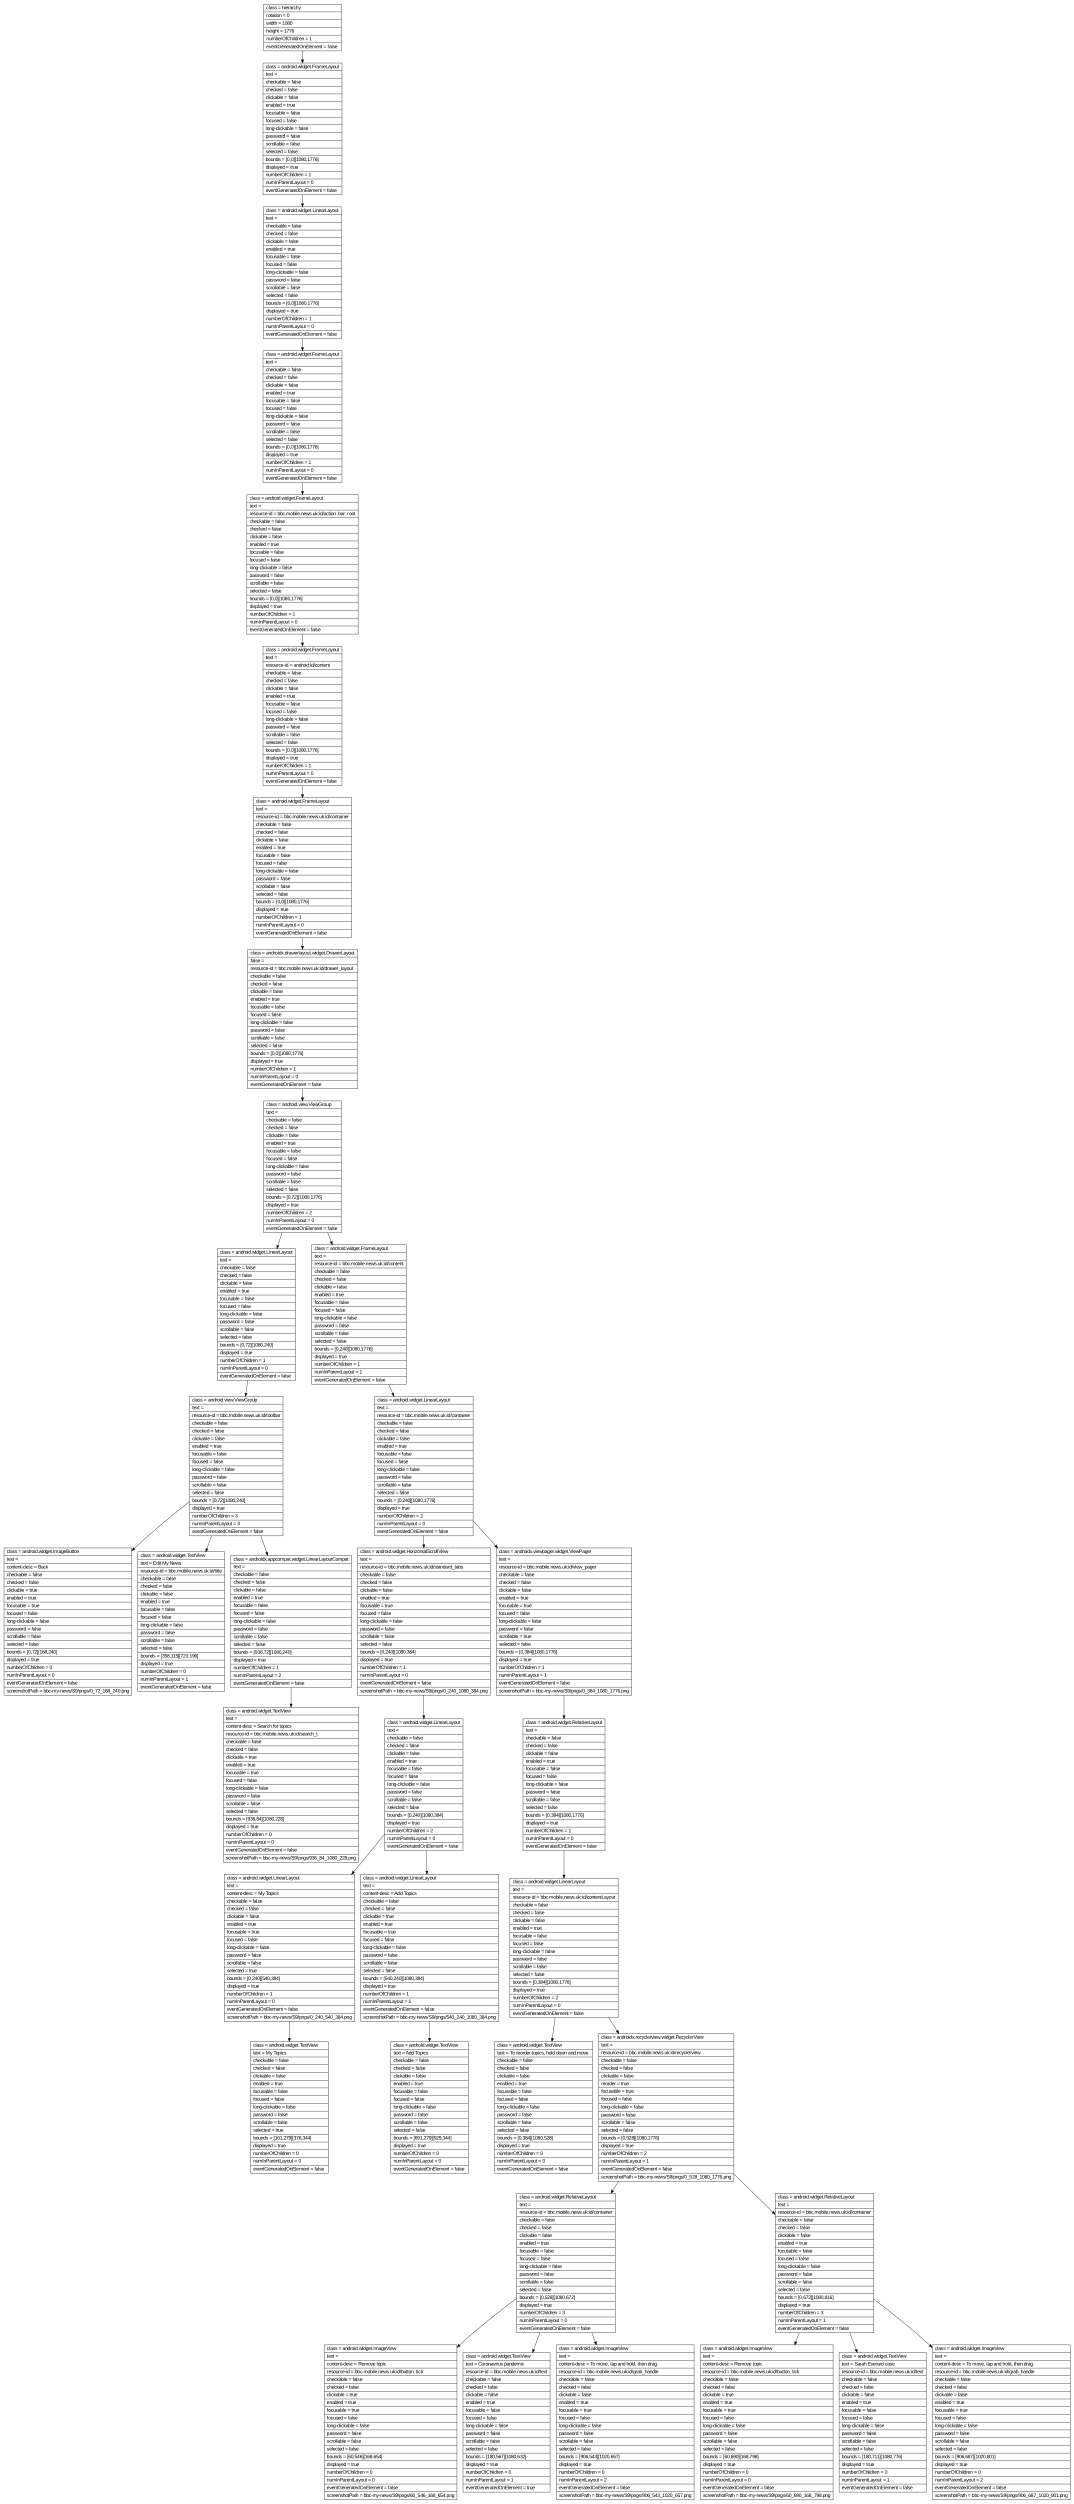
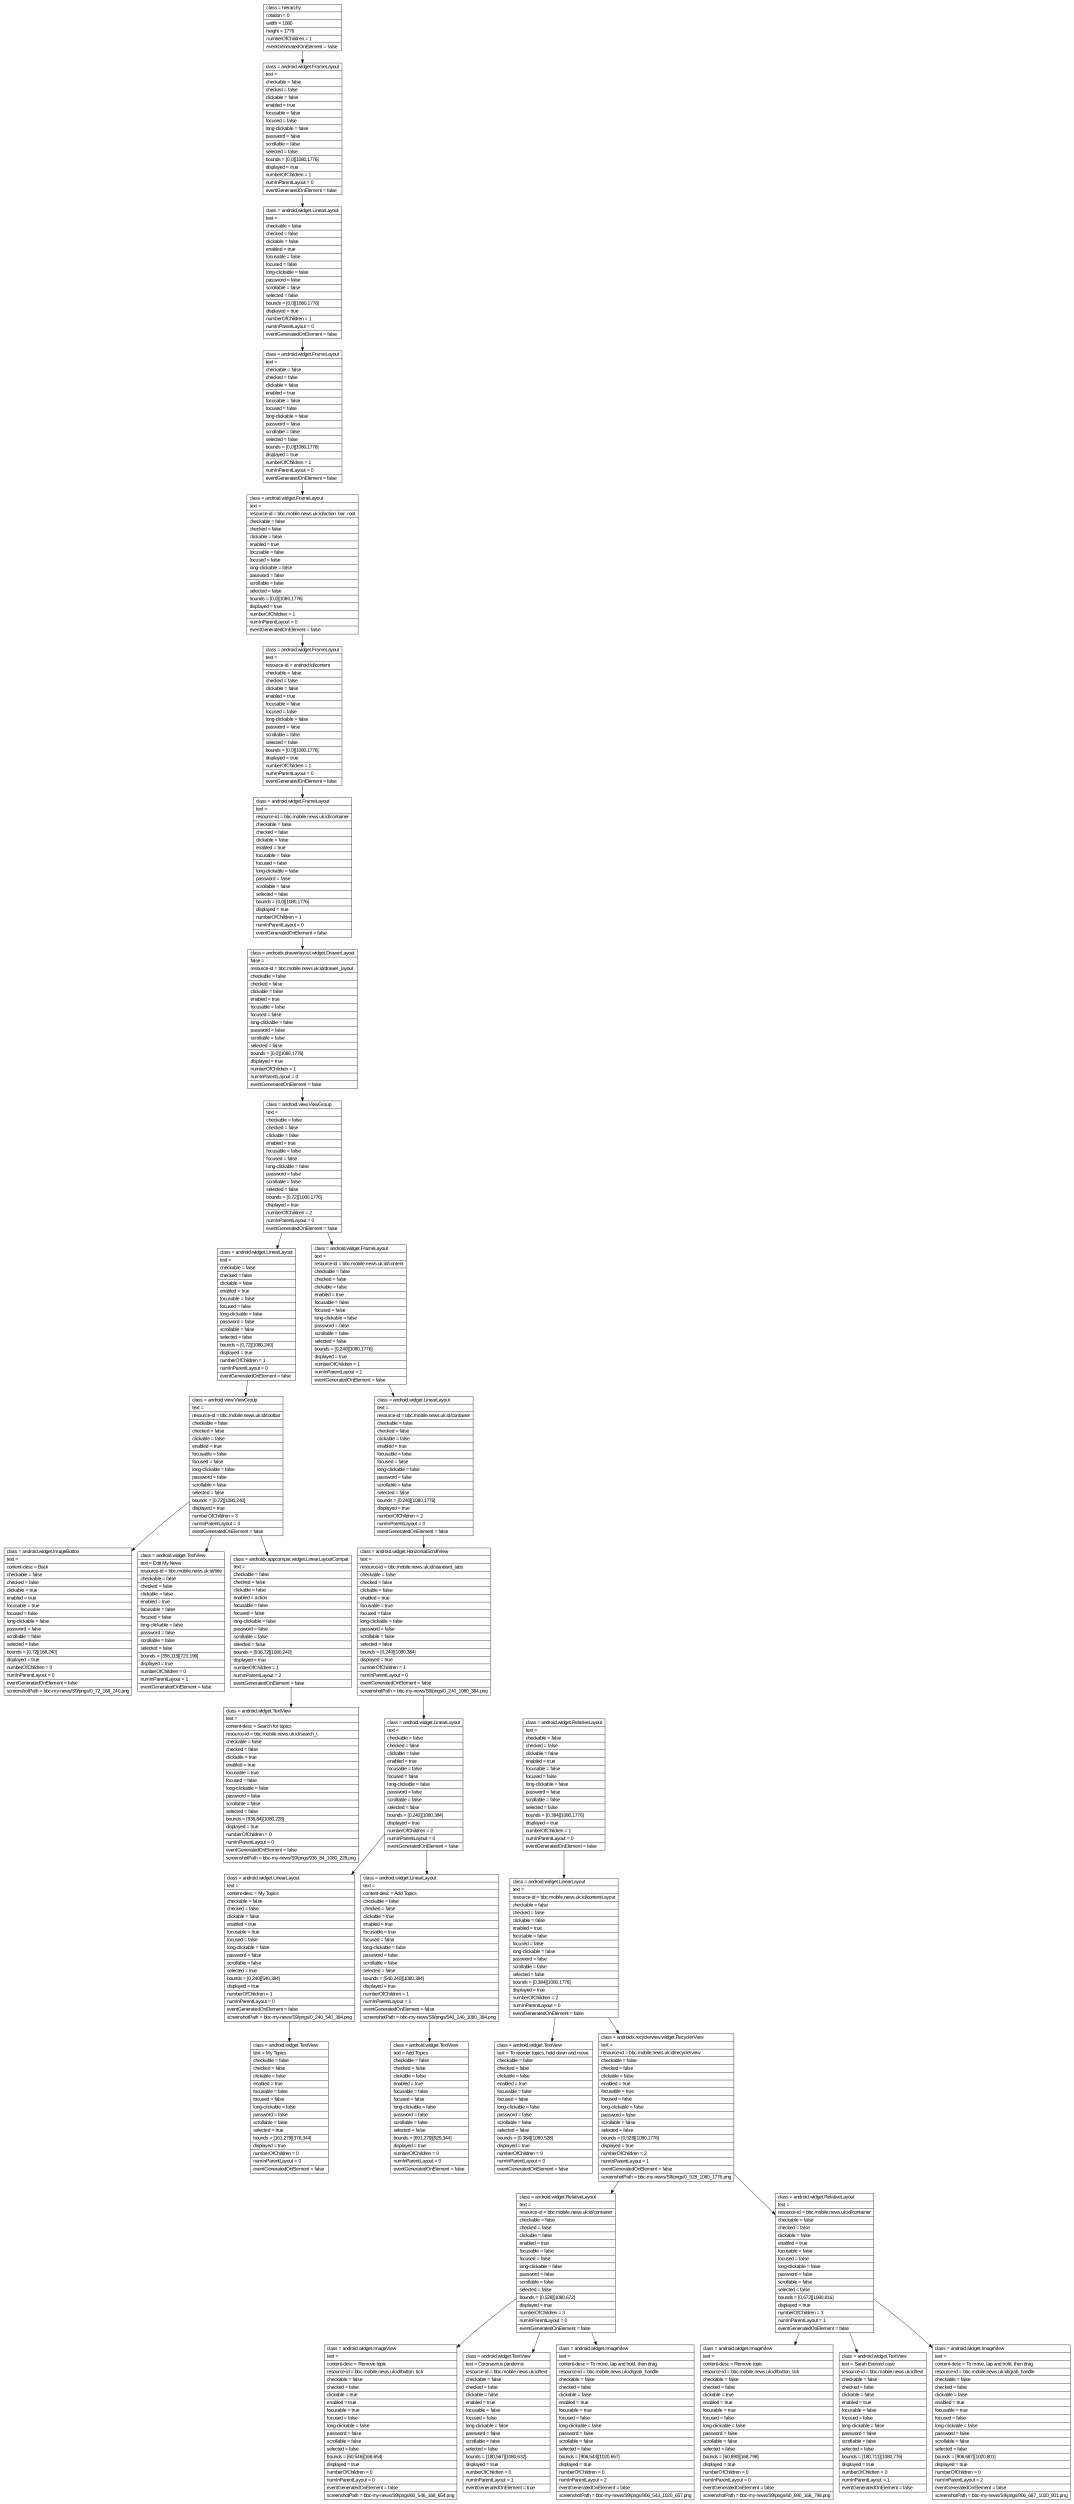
(248, 1598) -> (250, 1598)
(564, 1622) -> none
(615, 2084) -> (616, 2084)
